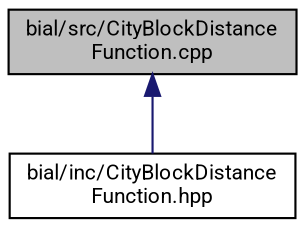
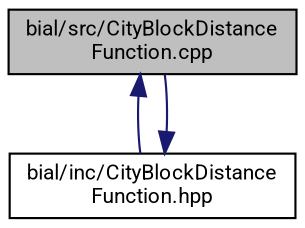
none -> (167, 103)
